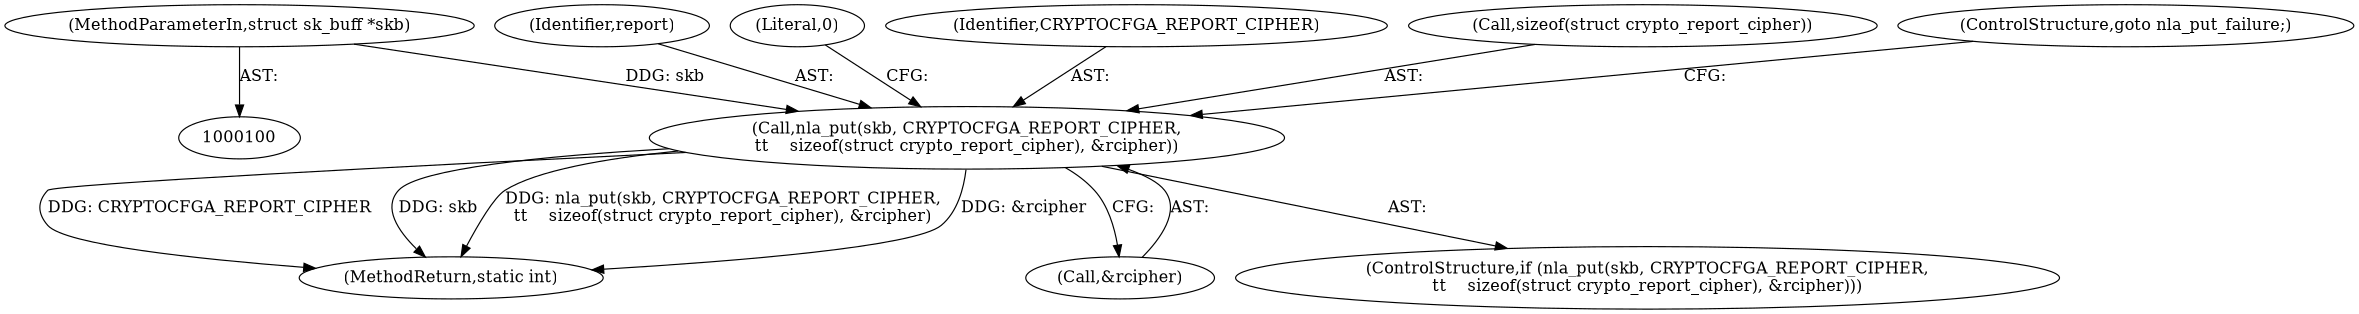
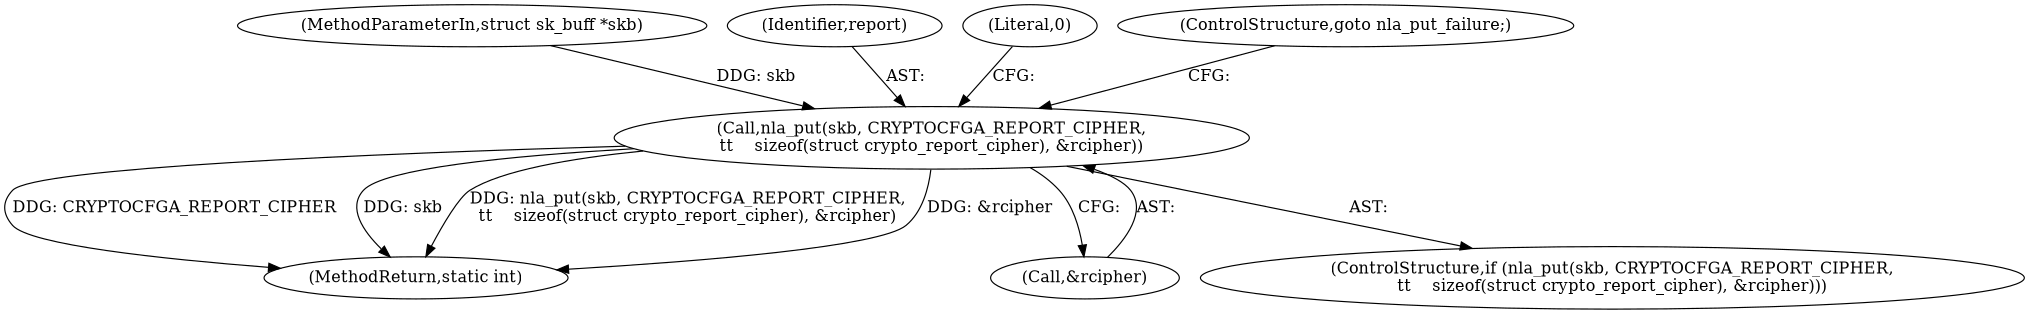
(1137, 26) -> none
(1643, 26) -> none
(240, 138) -> none
